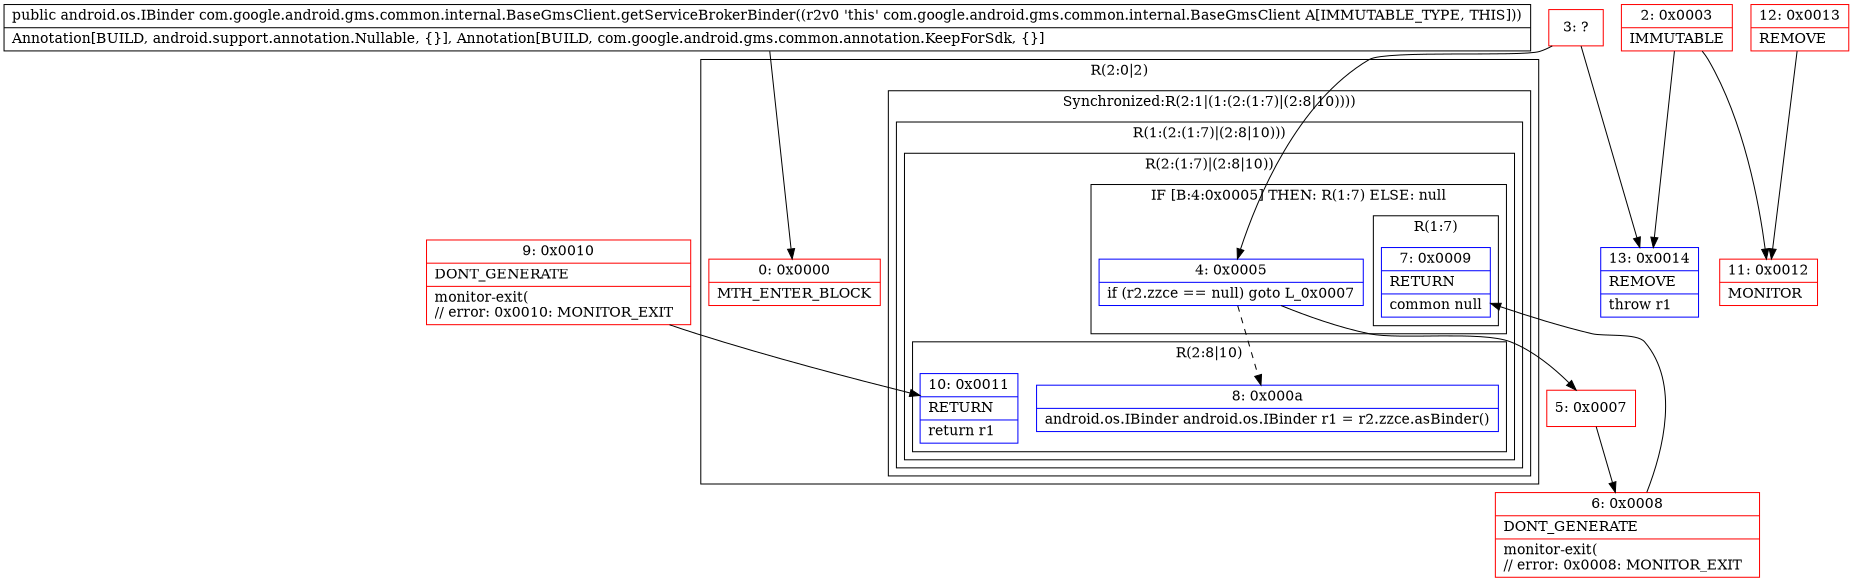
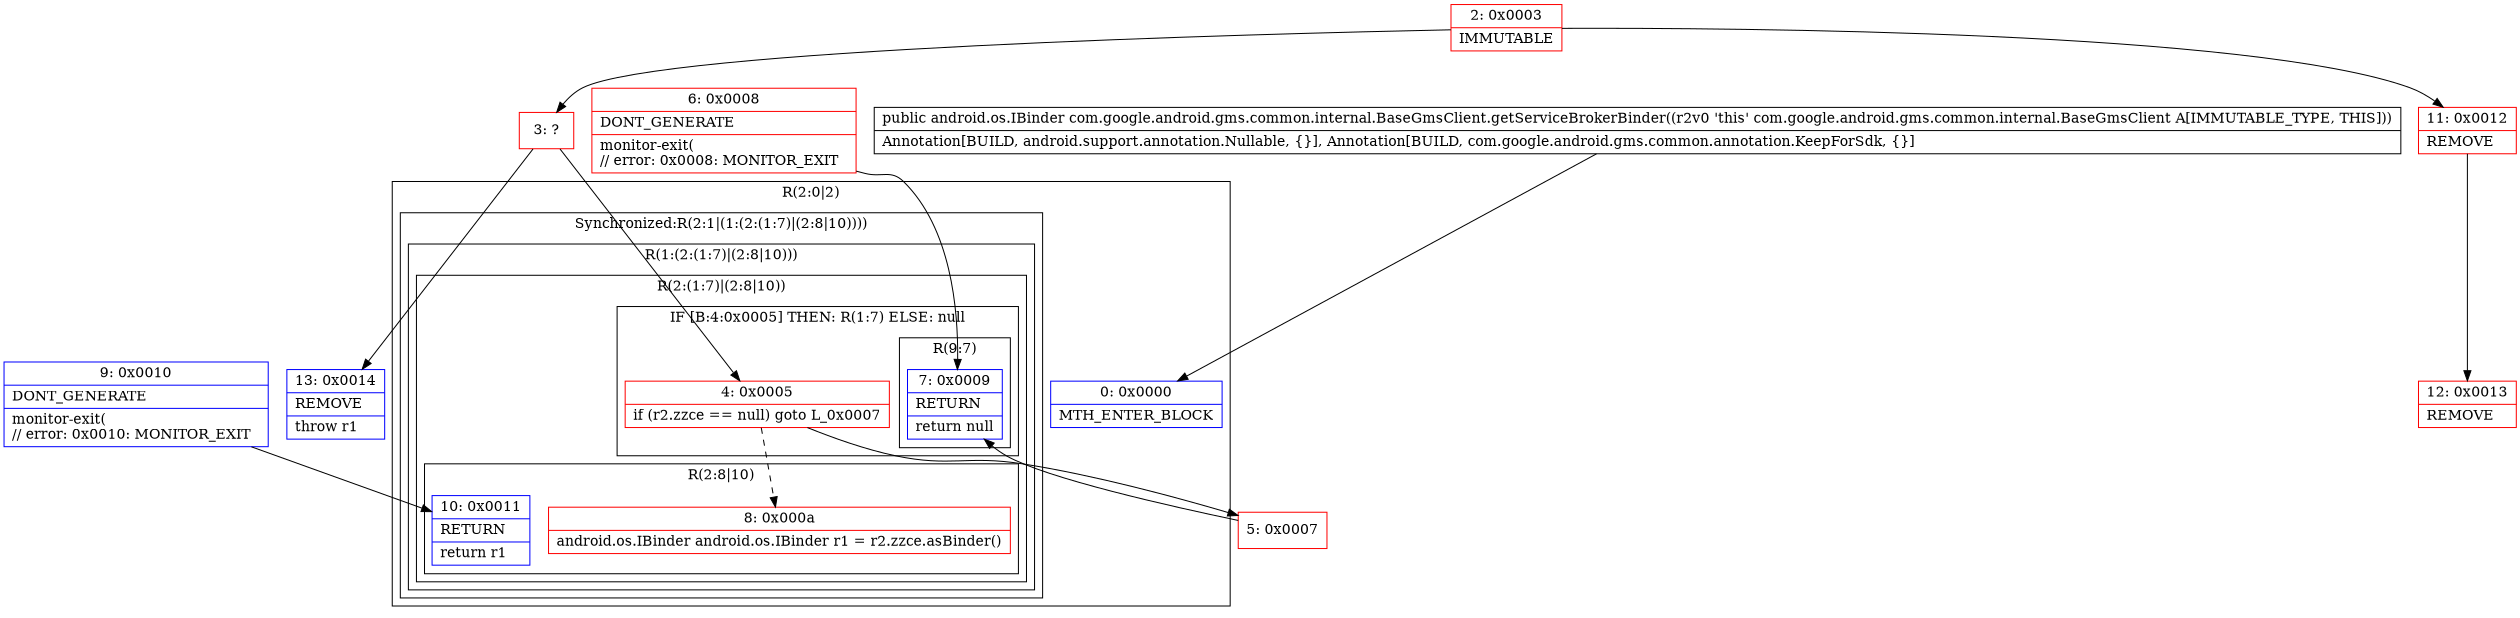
(1664, 144) -> (1003, 45)
(1785, 150) -> (2467, 262)
(1436, 227) -> (955, 349)
(559, 282) -> (136, 404)
(795, 282) -> (1136, 404)
(1231, 282) -> (757, 404)
(1765, 293) -> (2460, 142)
(1436, 305) -> (955, 427)
(1267, 408) -> (779, 530)
(1604, 455) -> (1112, 491)
